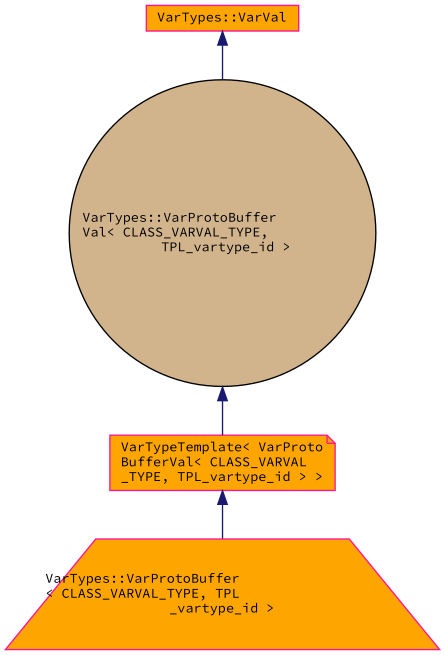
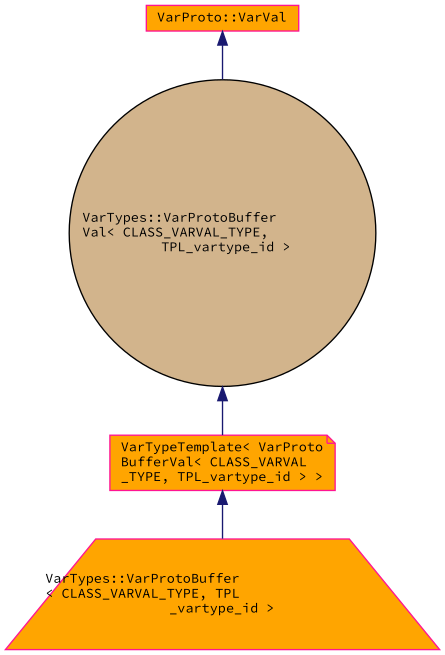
(223, 18) -> (223, 18)
